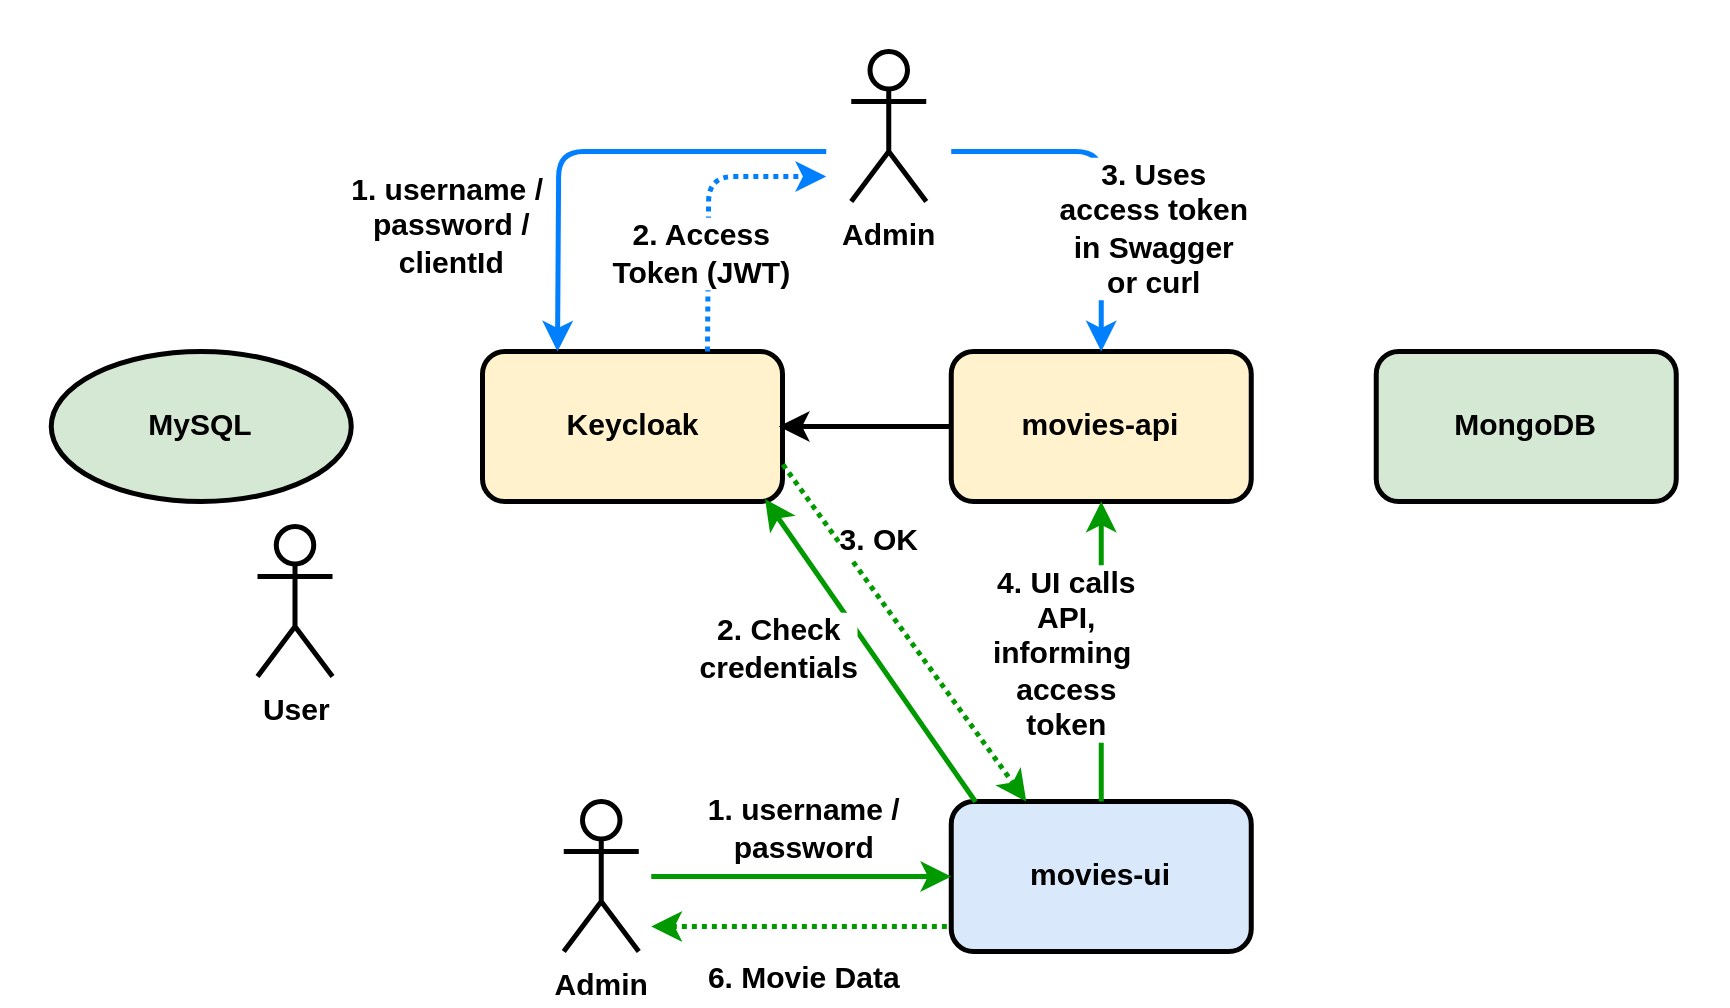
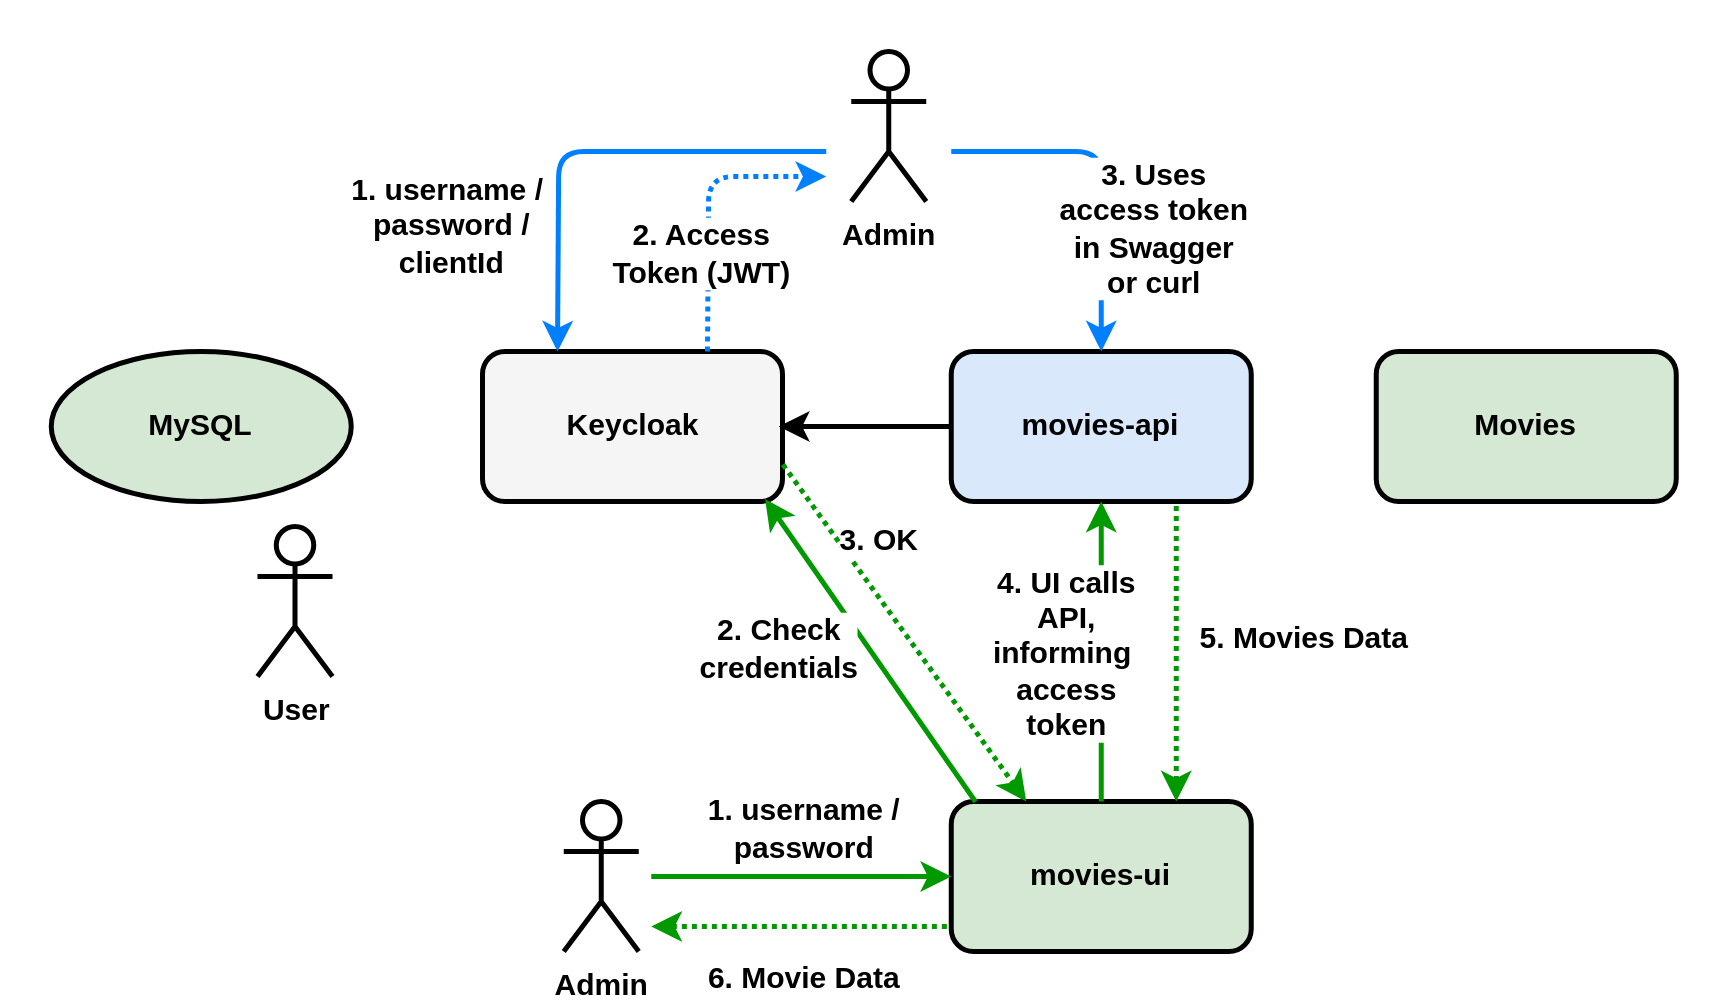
(633, 426) -> (633, 426)
(1101, 426) -> (1101, 426)
(1526, 426) -> (1526, 426)
none -> (1176, 642)
(1101, 876) -> (1101, 876)
